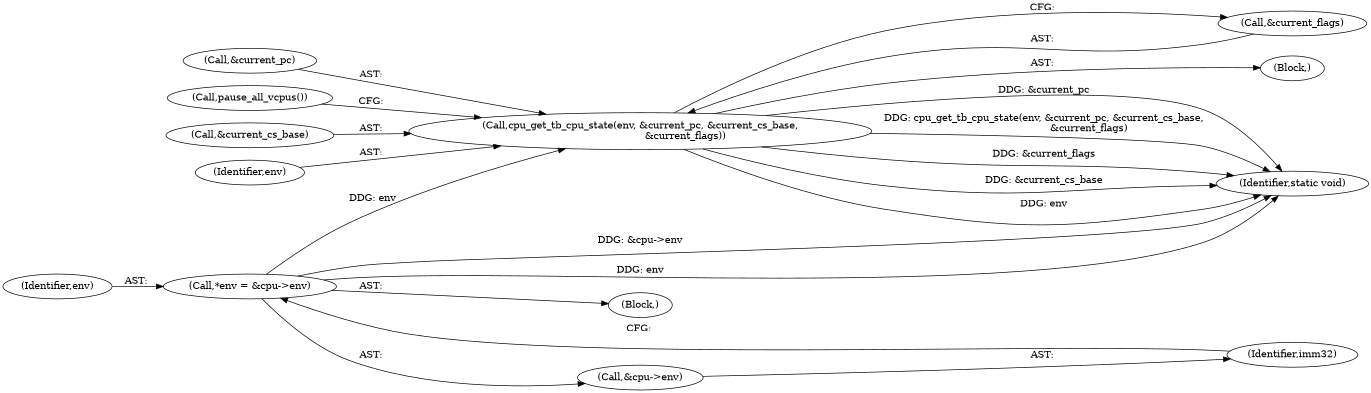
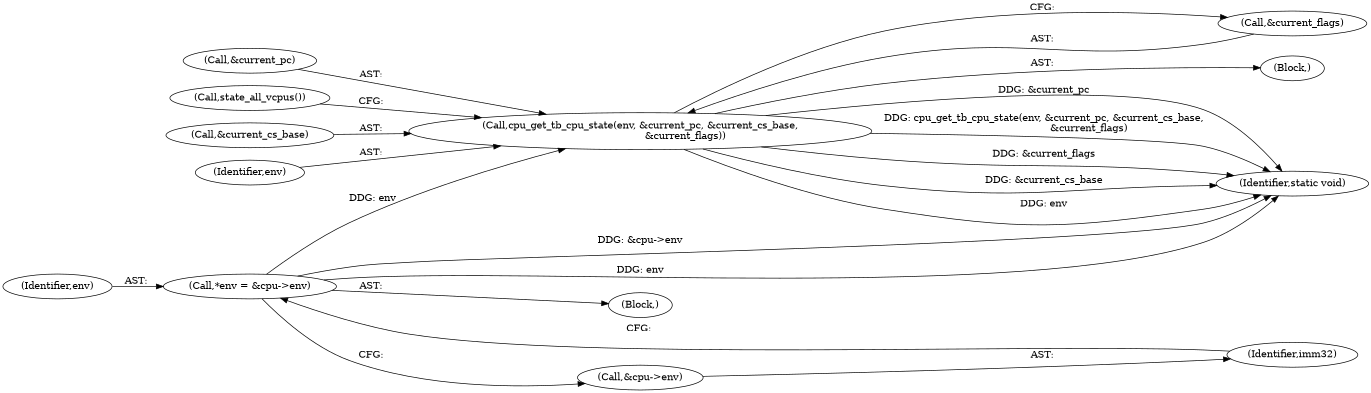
(250, 98) -> (250, 98)
(373, 355) -> (373, 355)
